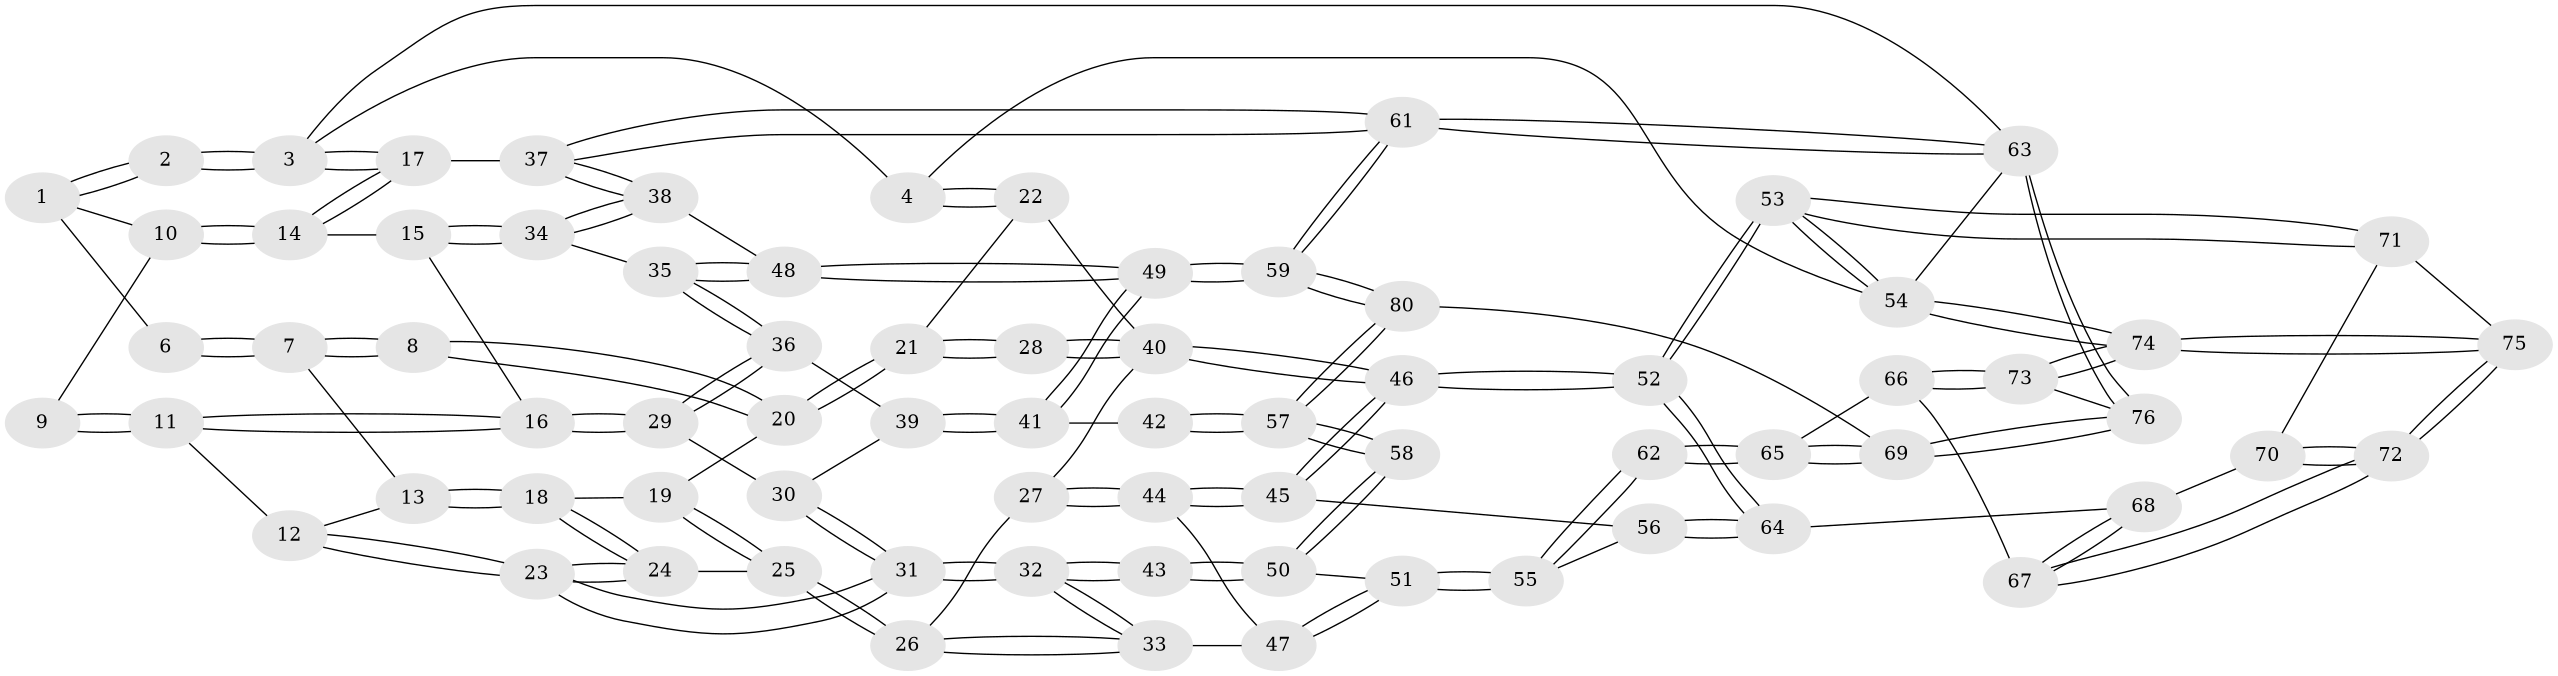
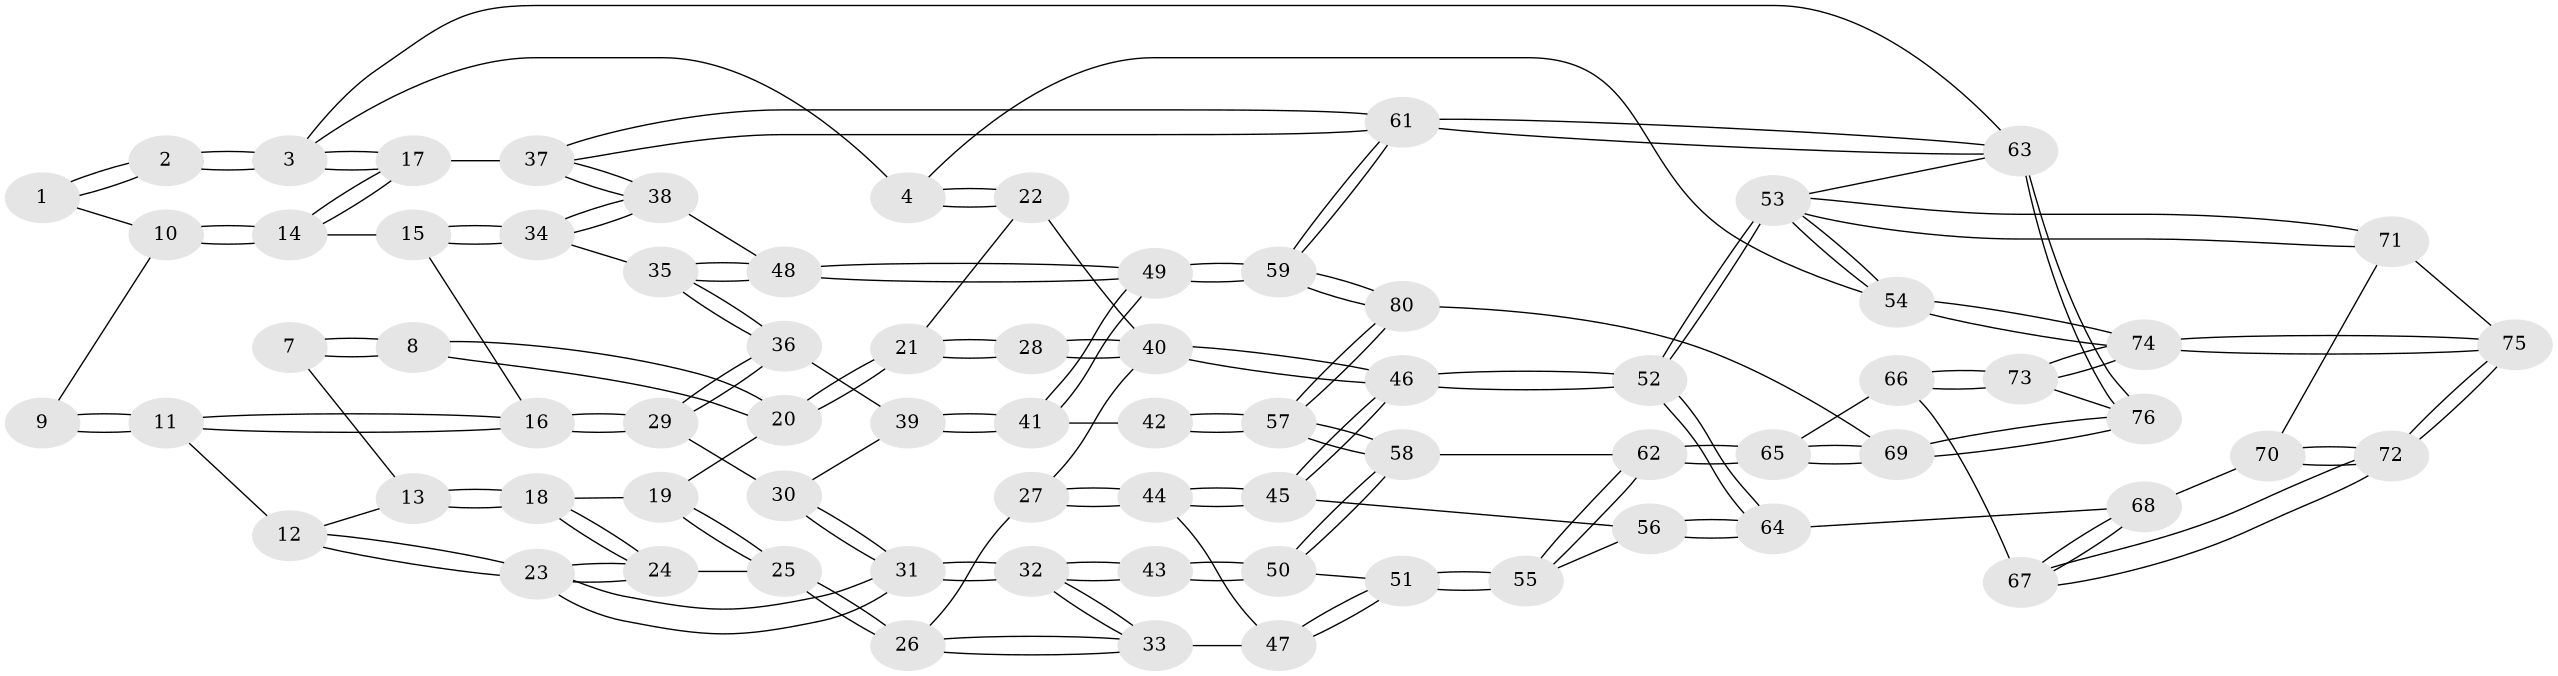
(1959, 227) -> (1897, 176)
(166, 348) -> none
none -> (1526, 455)
